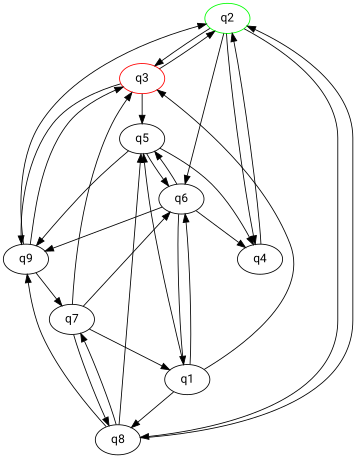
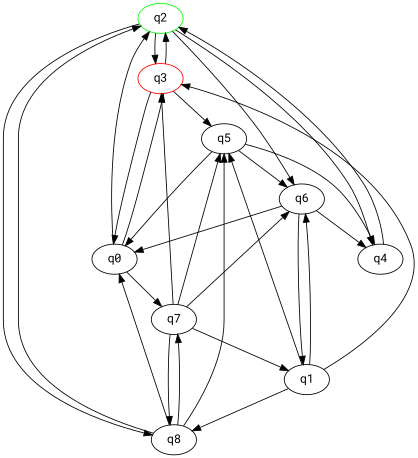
(169, 171) -> (196, 240)
(26, 259) -> (115, 259)
